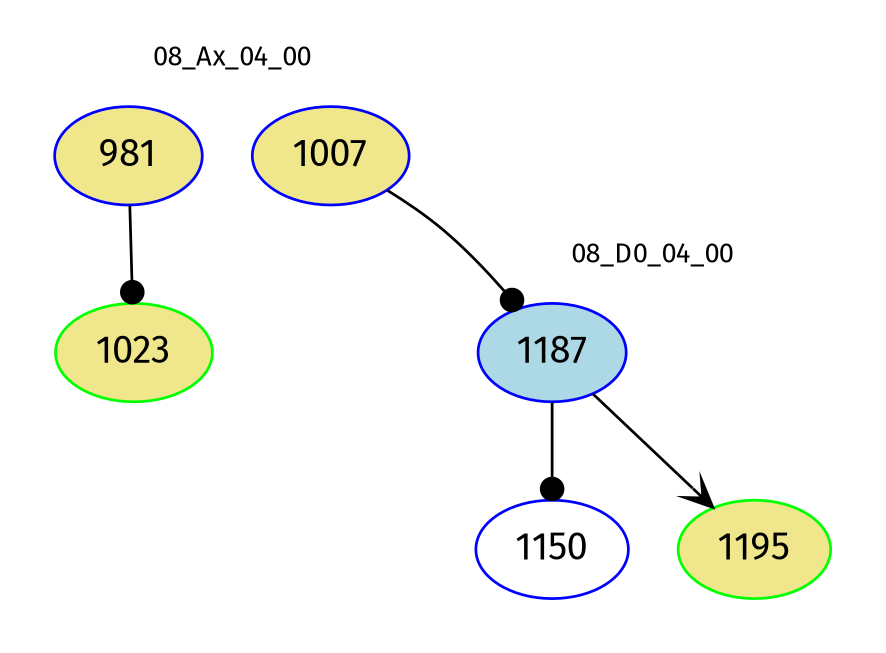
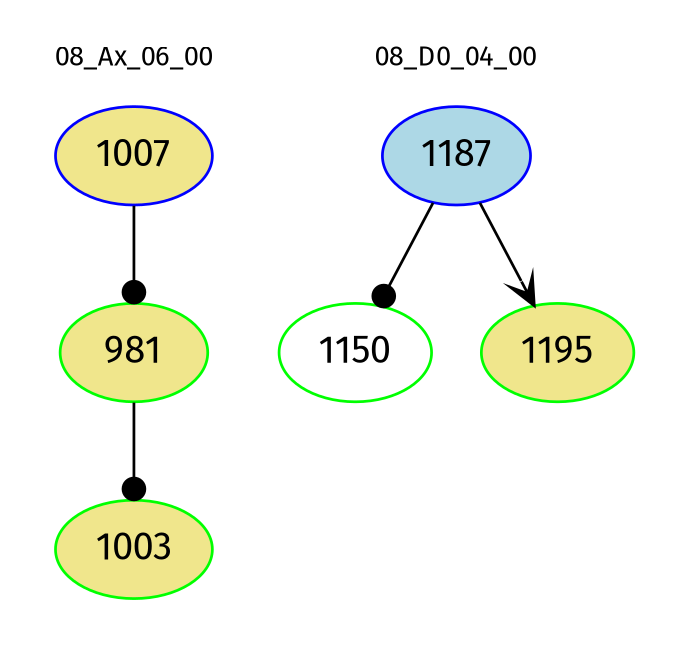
(232, 59) -> (134, 59)
(128, 156) -> (134, 353)
(473, 257) -> (134, 243)
(134, 353) -> (134, 549)
(552, 549) -> (355, 353)
